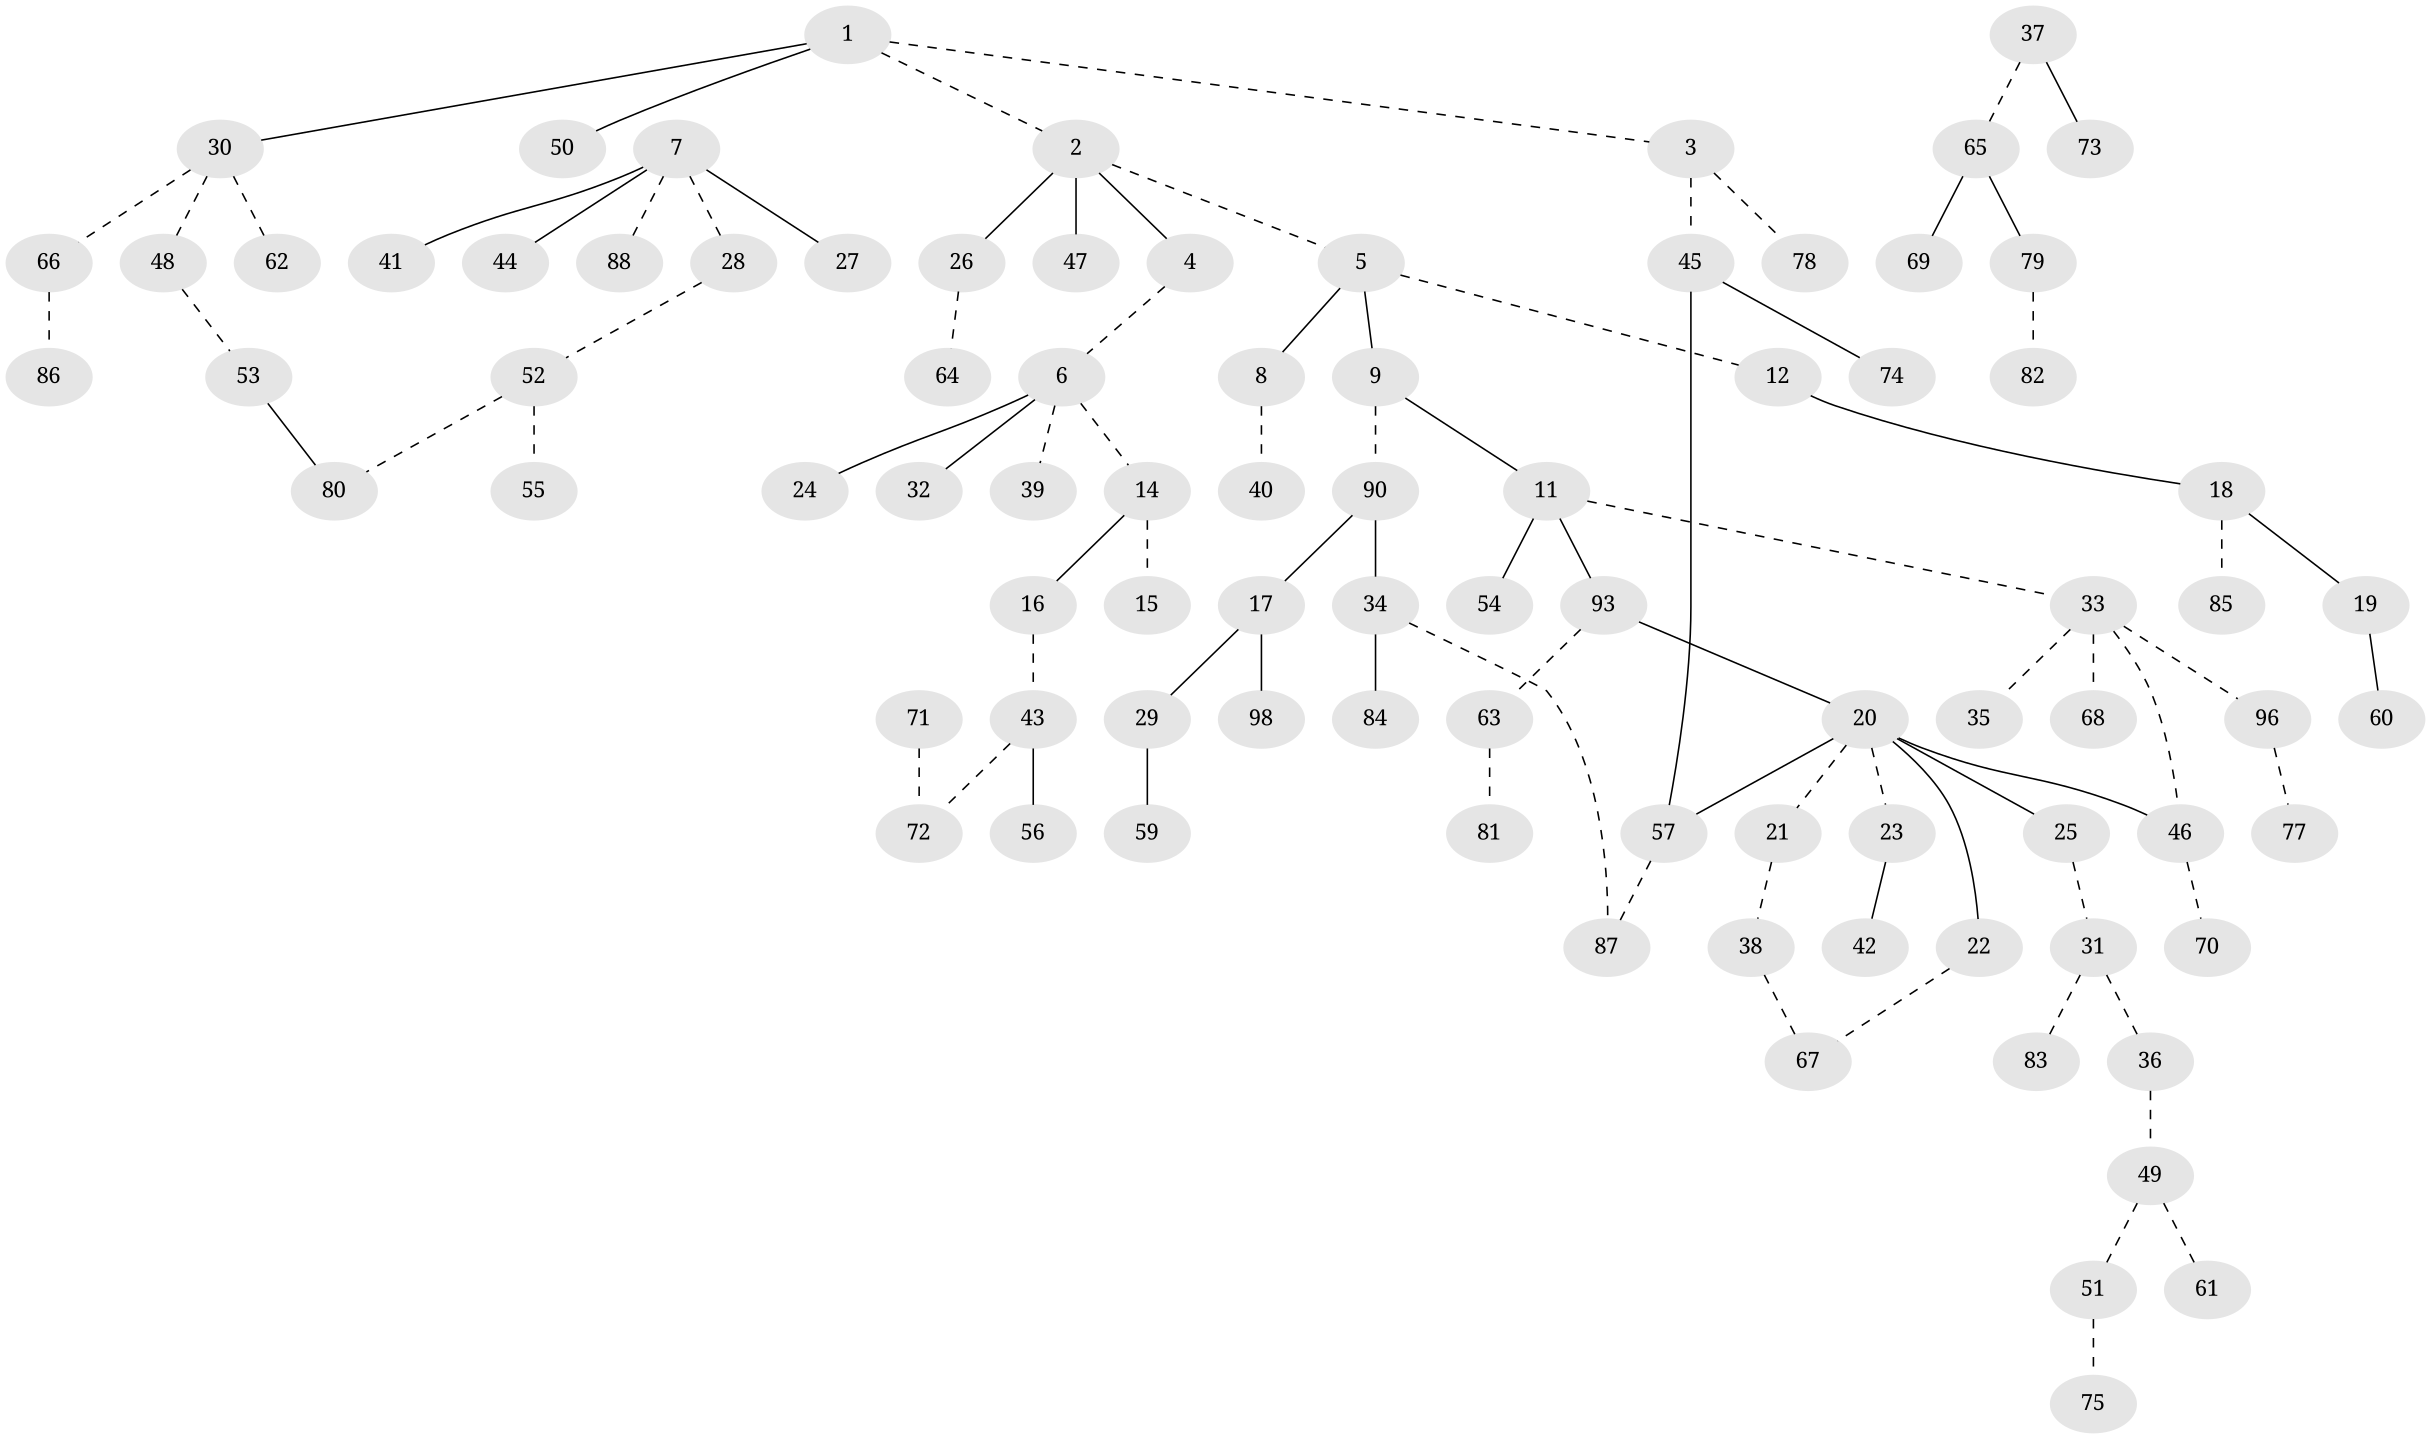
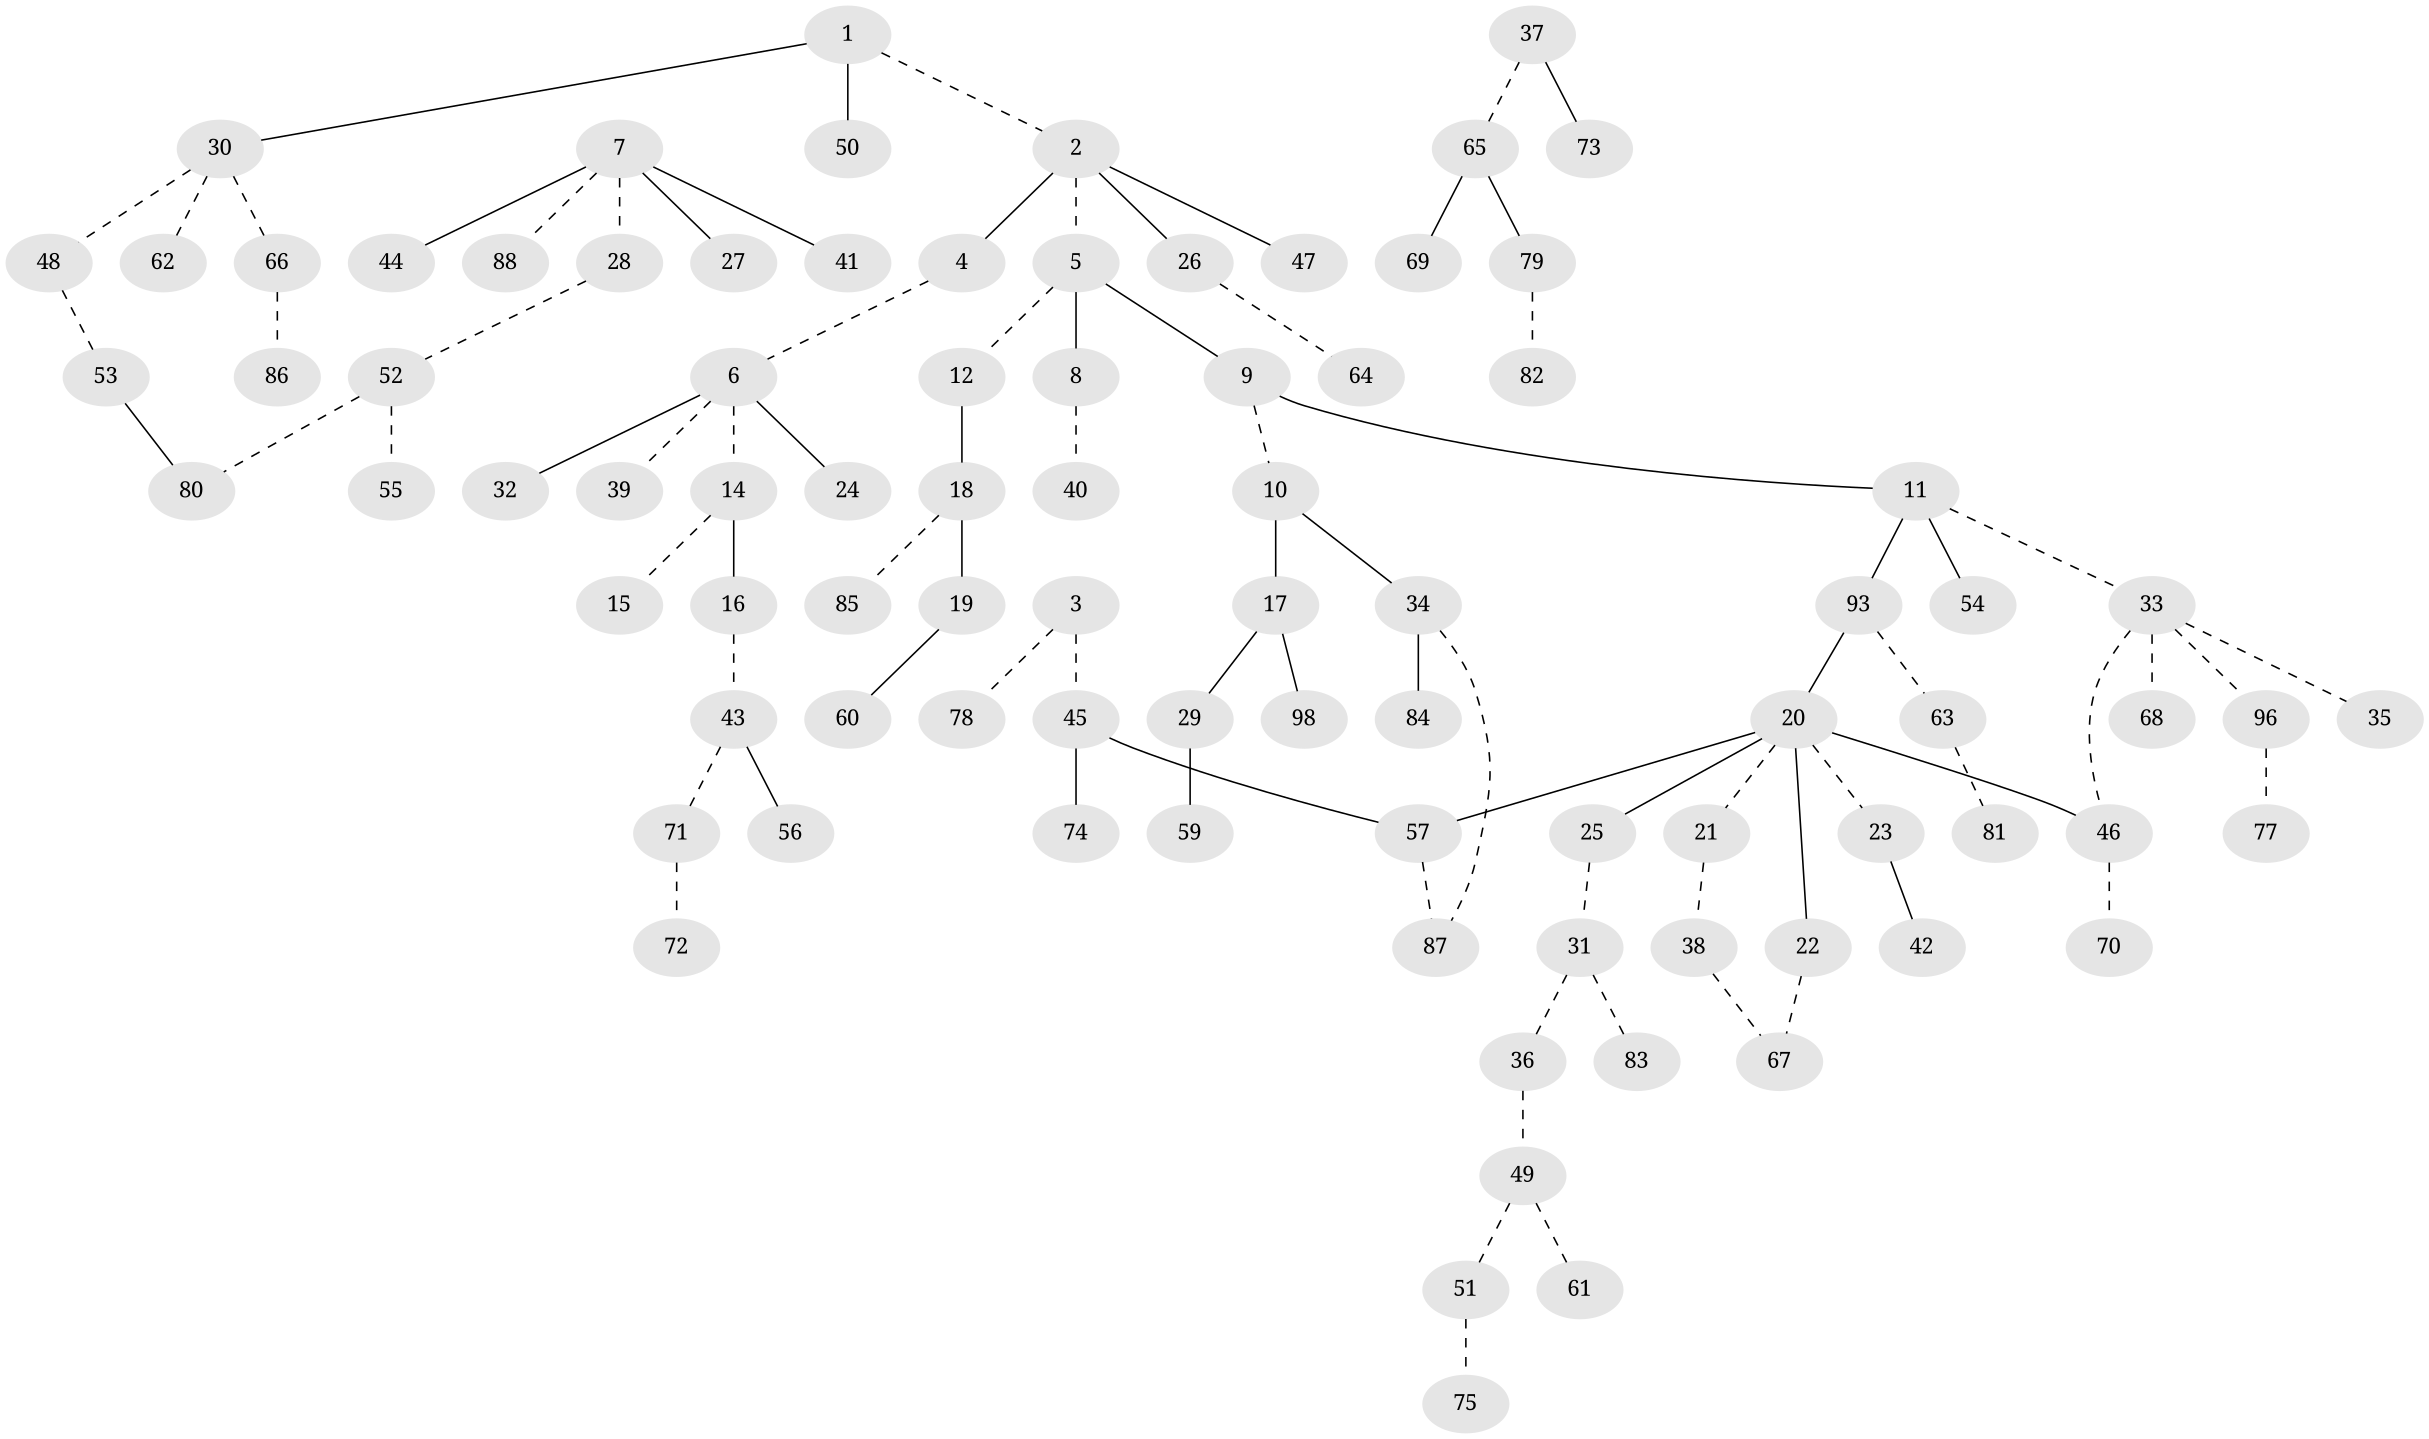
(1270, 92) -> none
(1376, 491) -> (1276, 491)
(976, 776) -> (705, 777)
